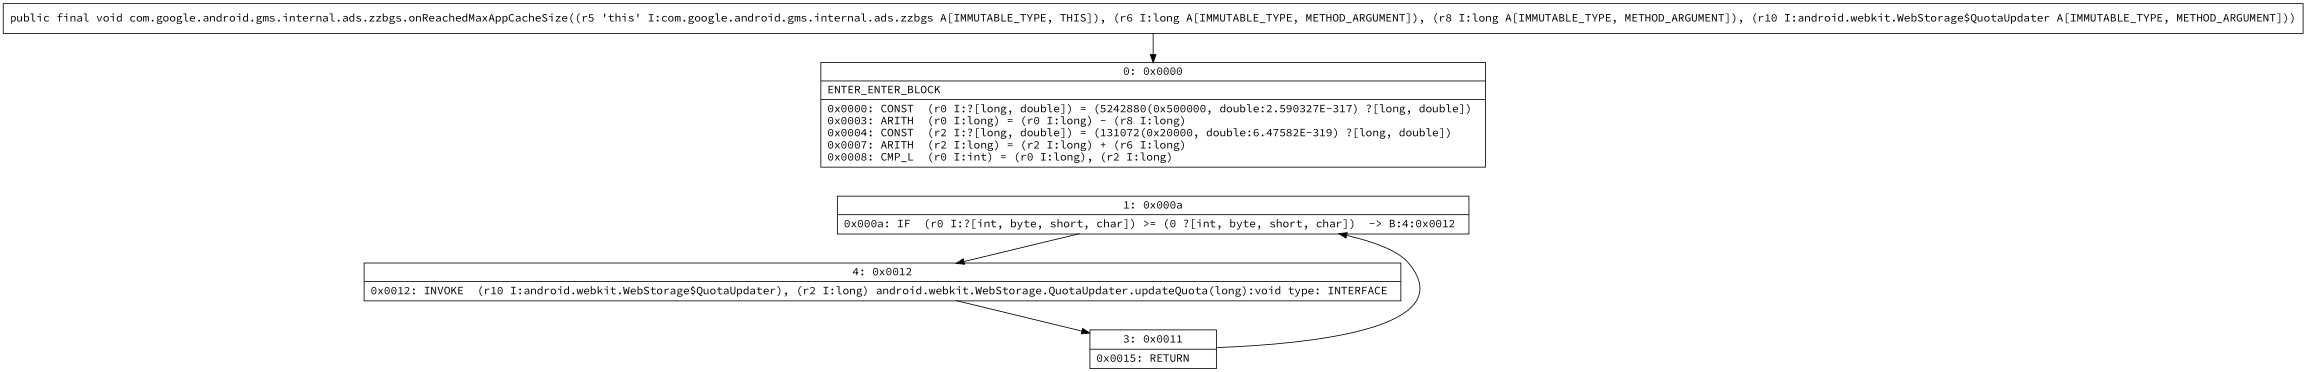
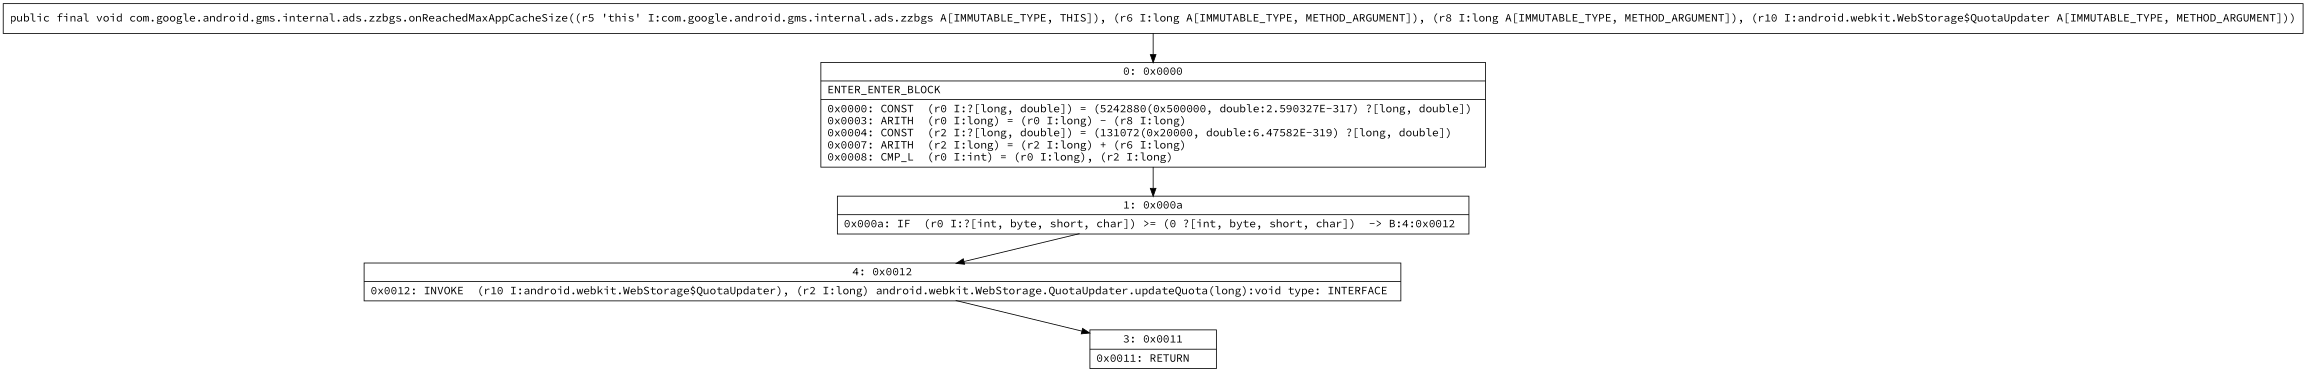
(1374, 326) -> (1153, 178)
(1153, 358) -> (1153, 358)
